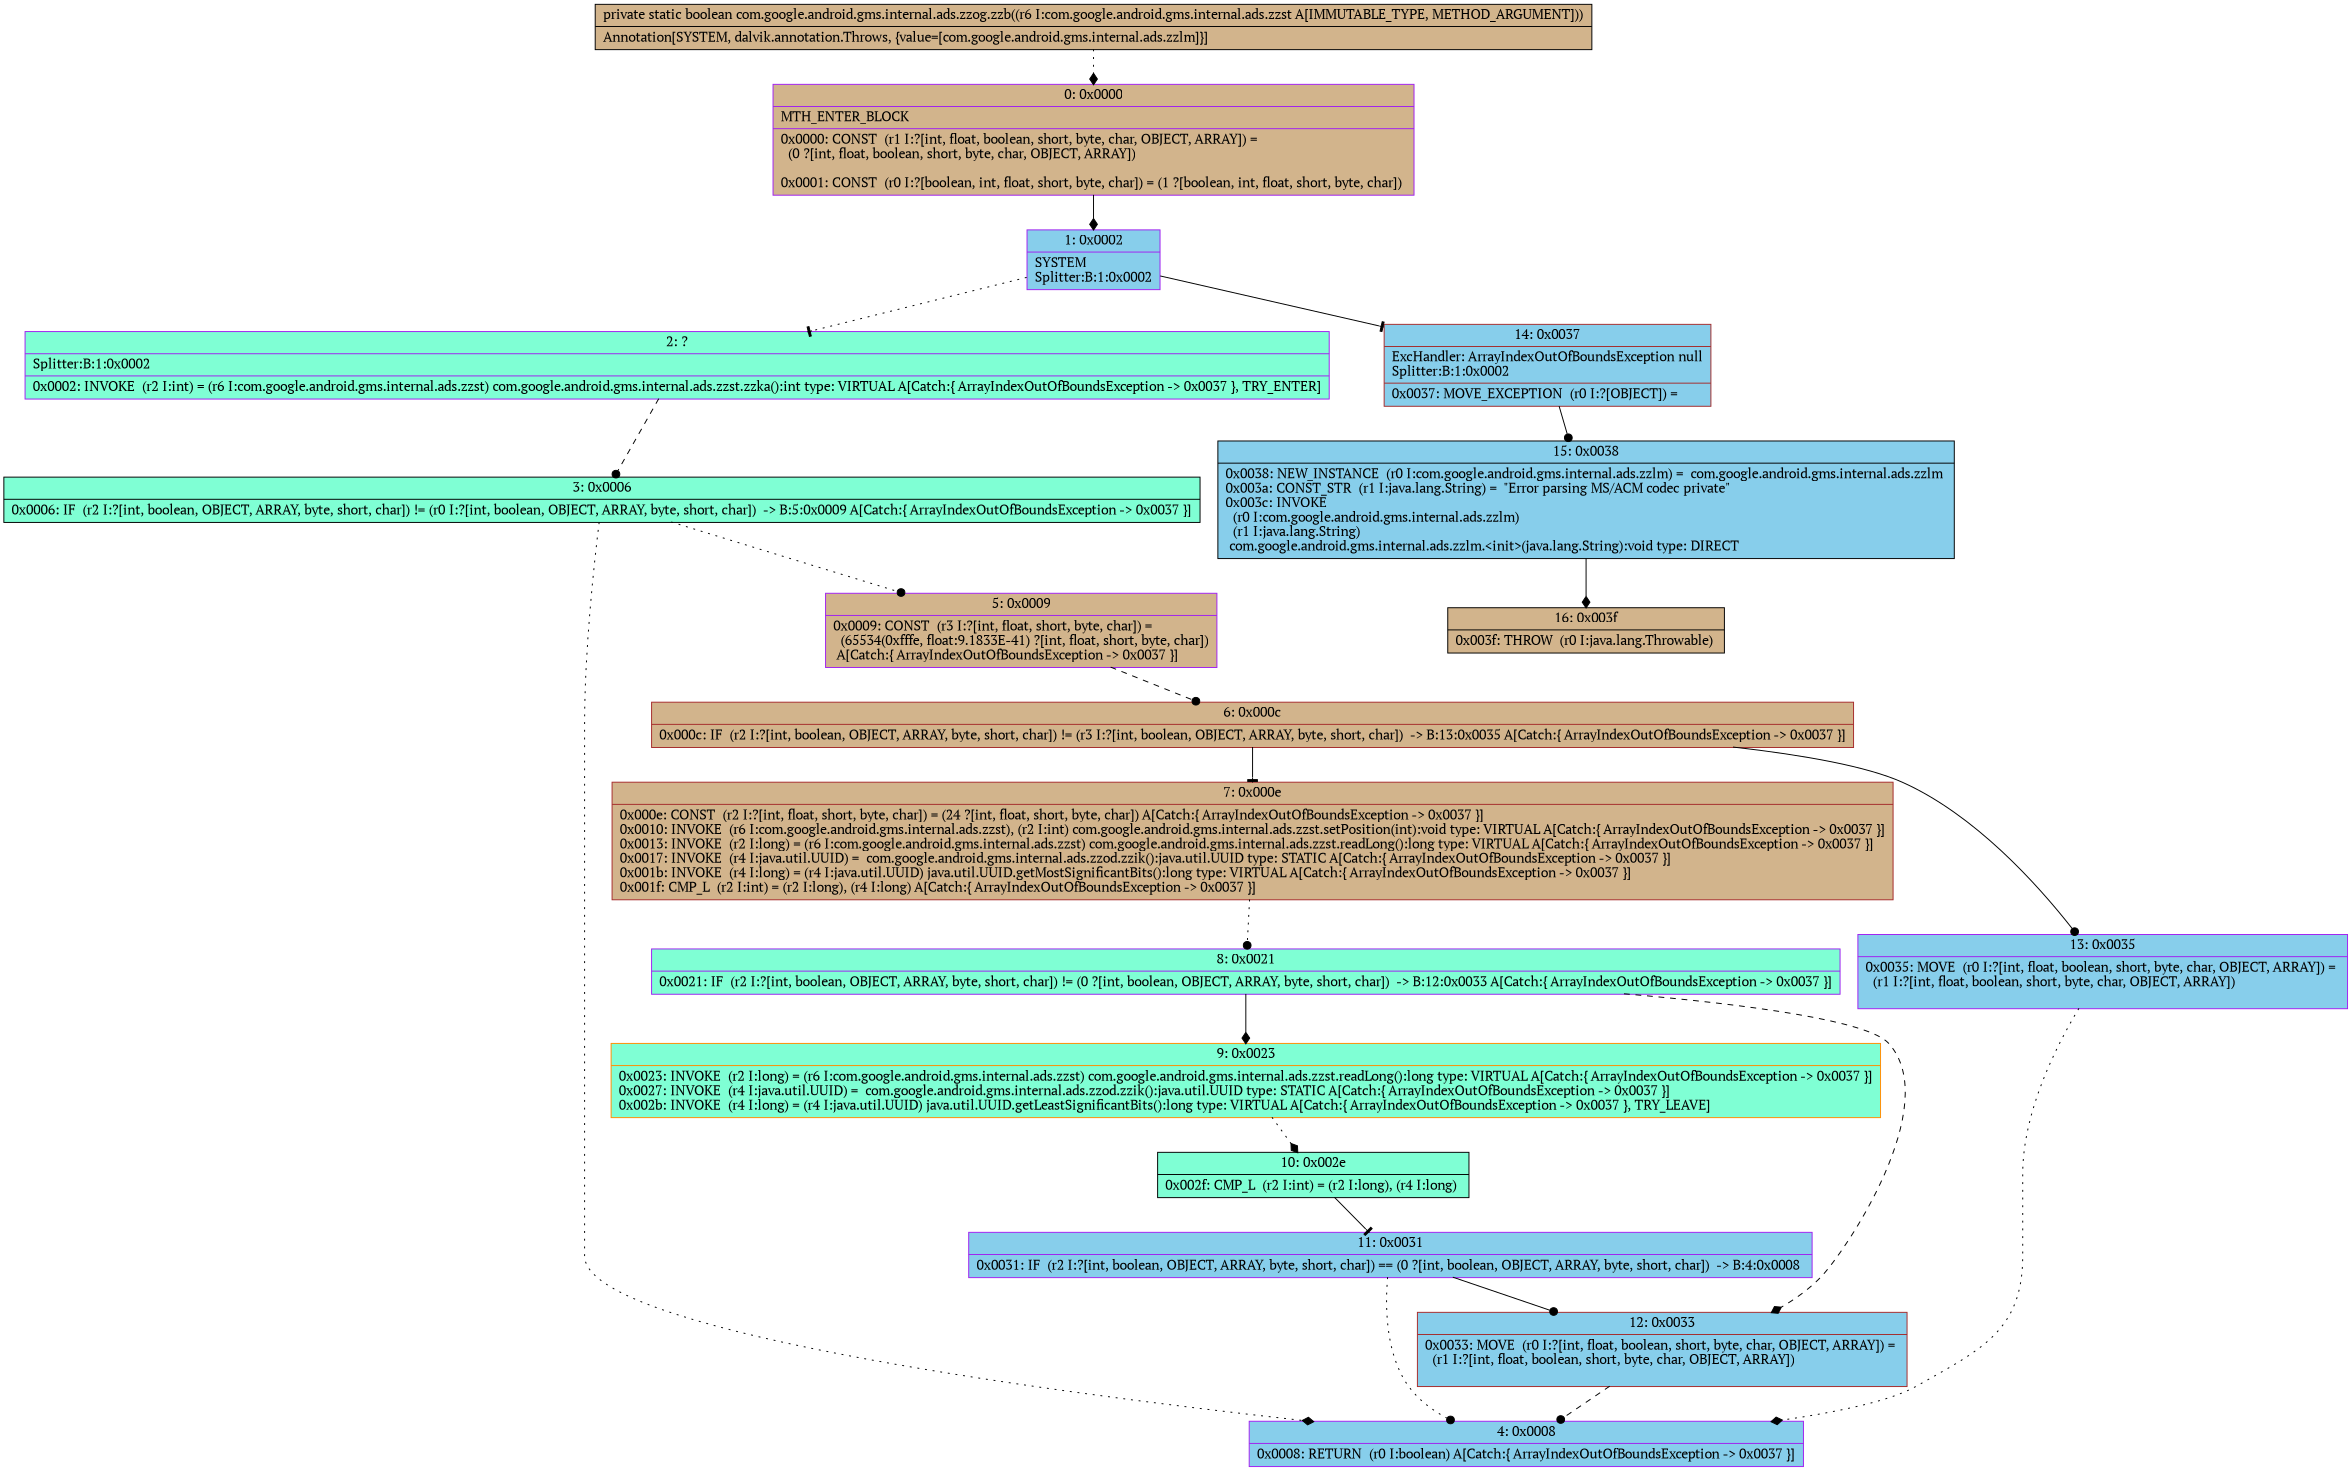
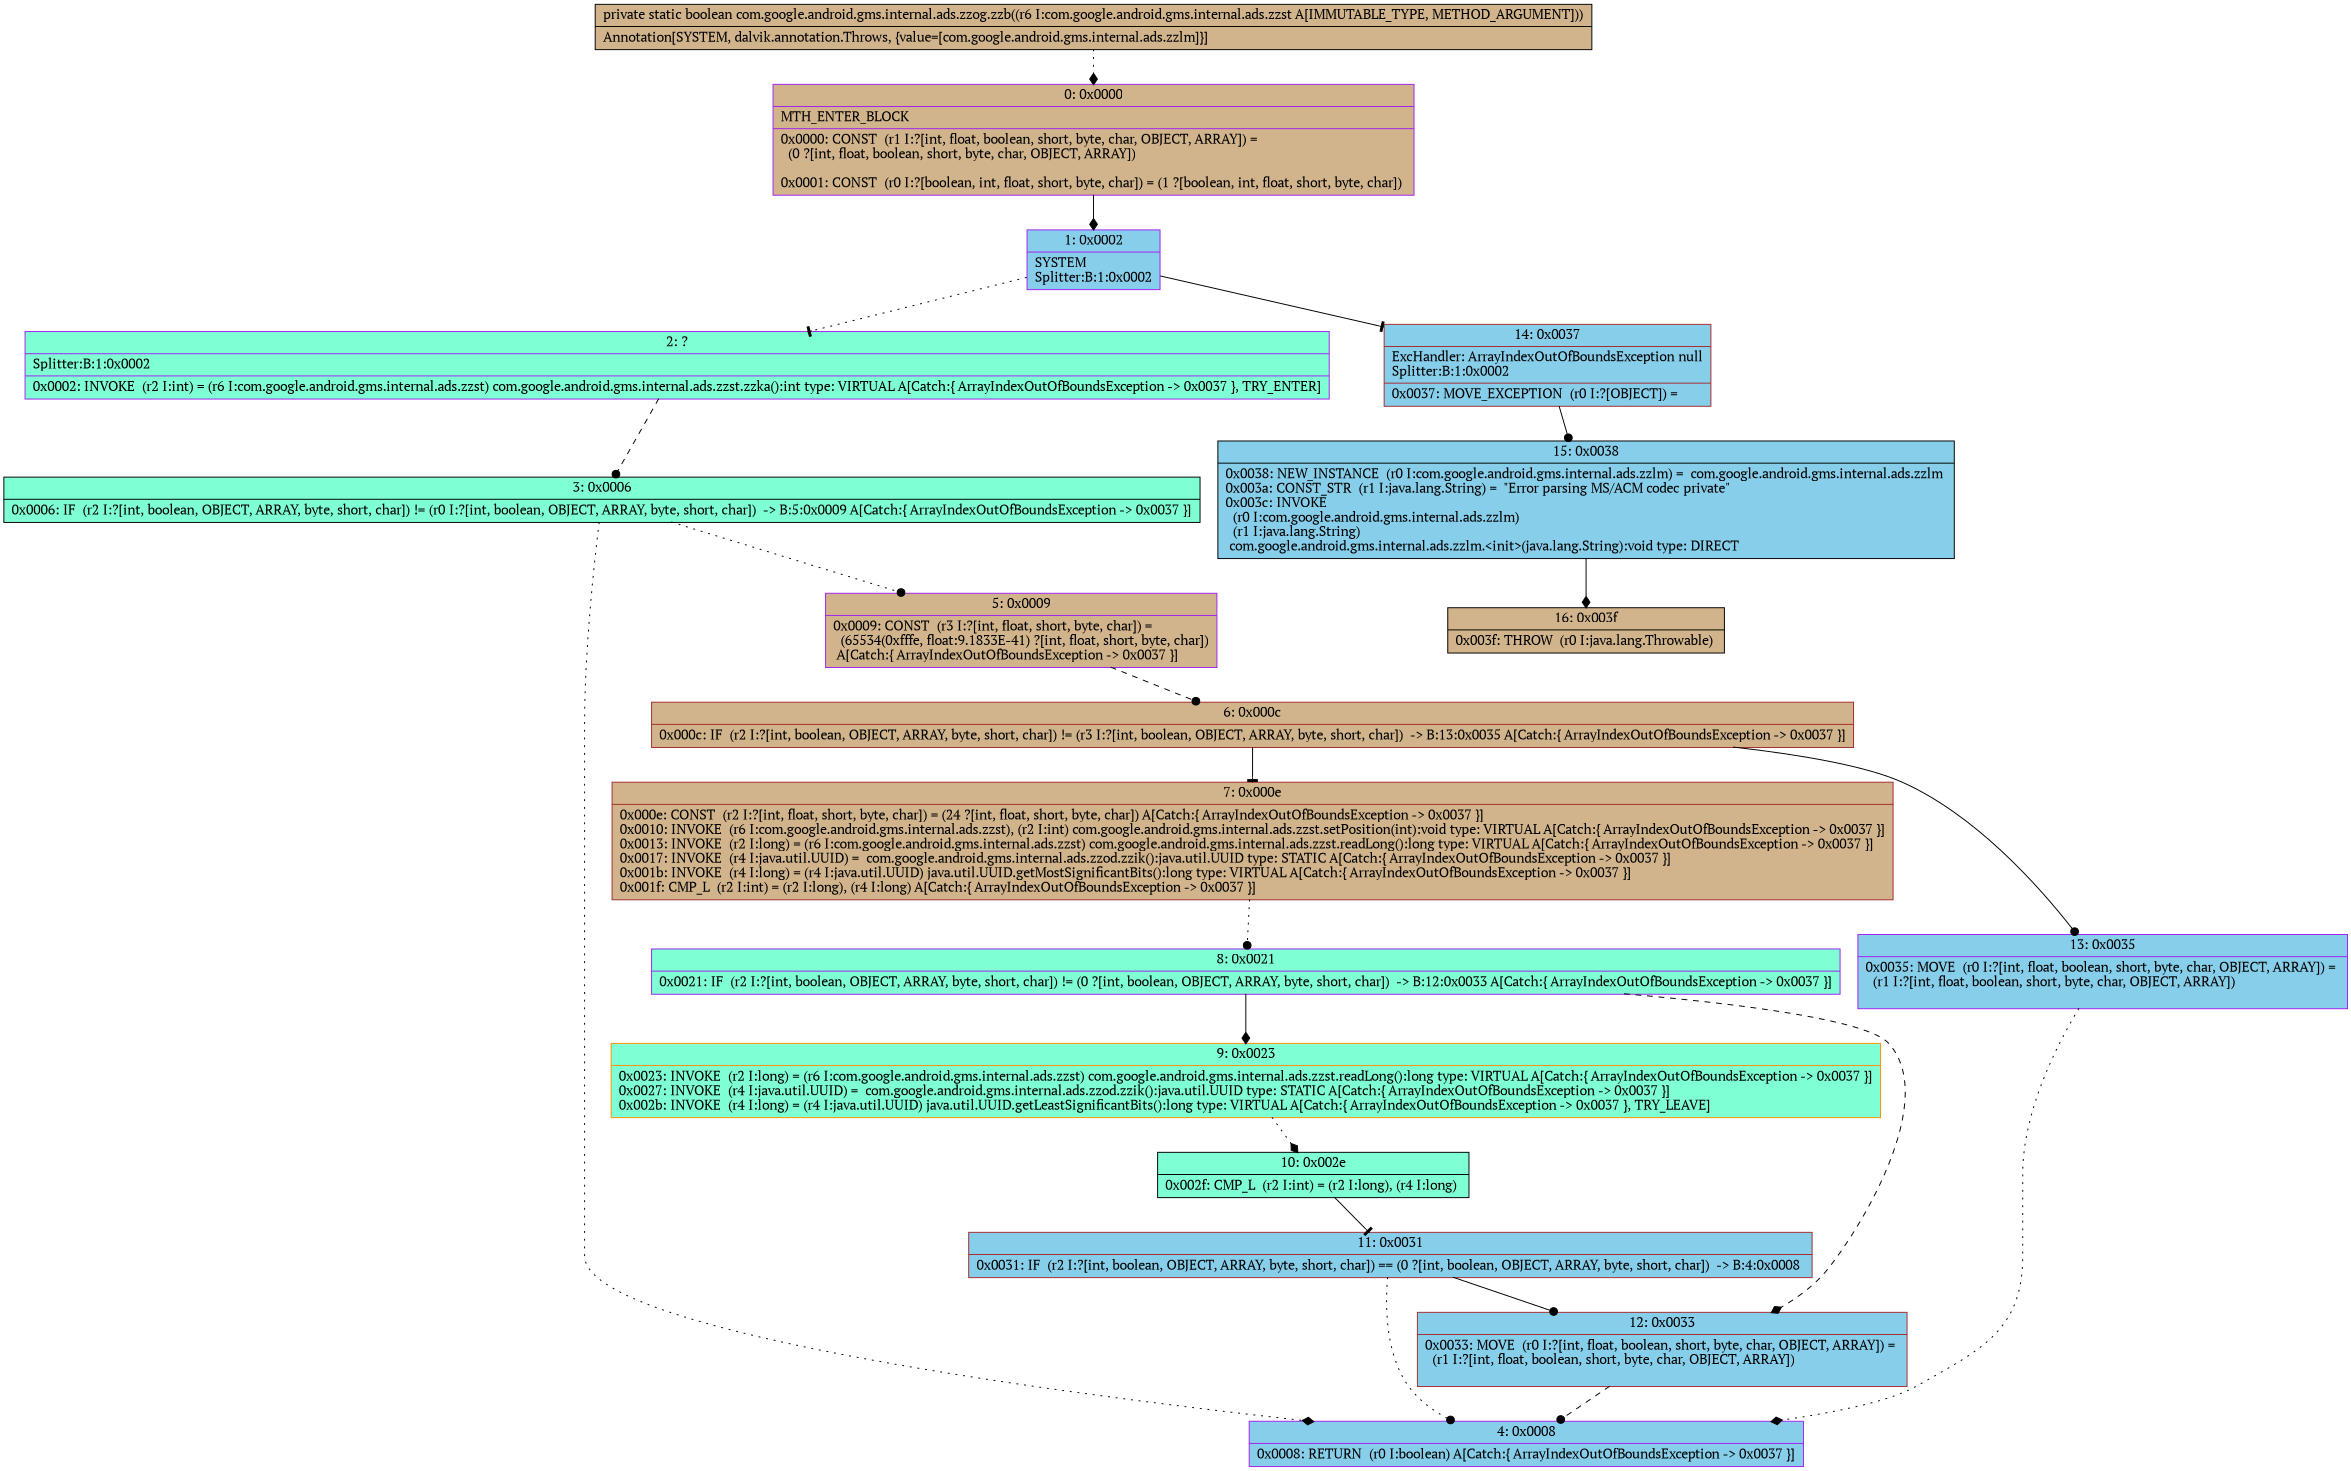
(1390, 1255) -> (1390, 1255)
